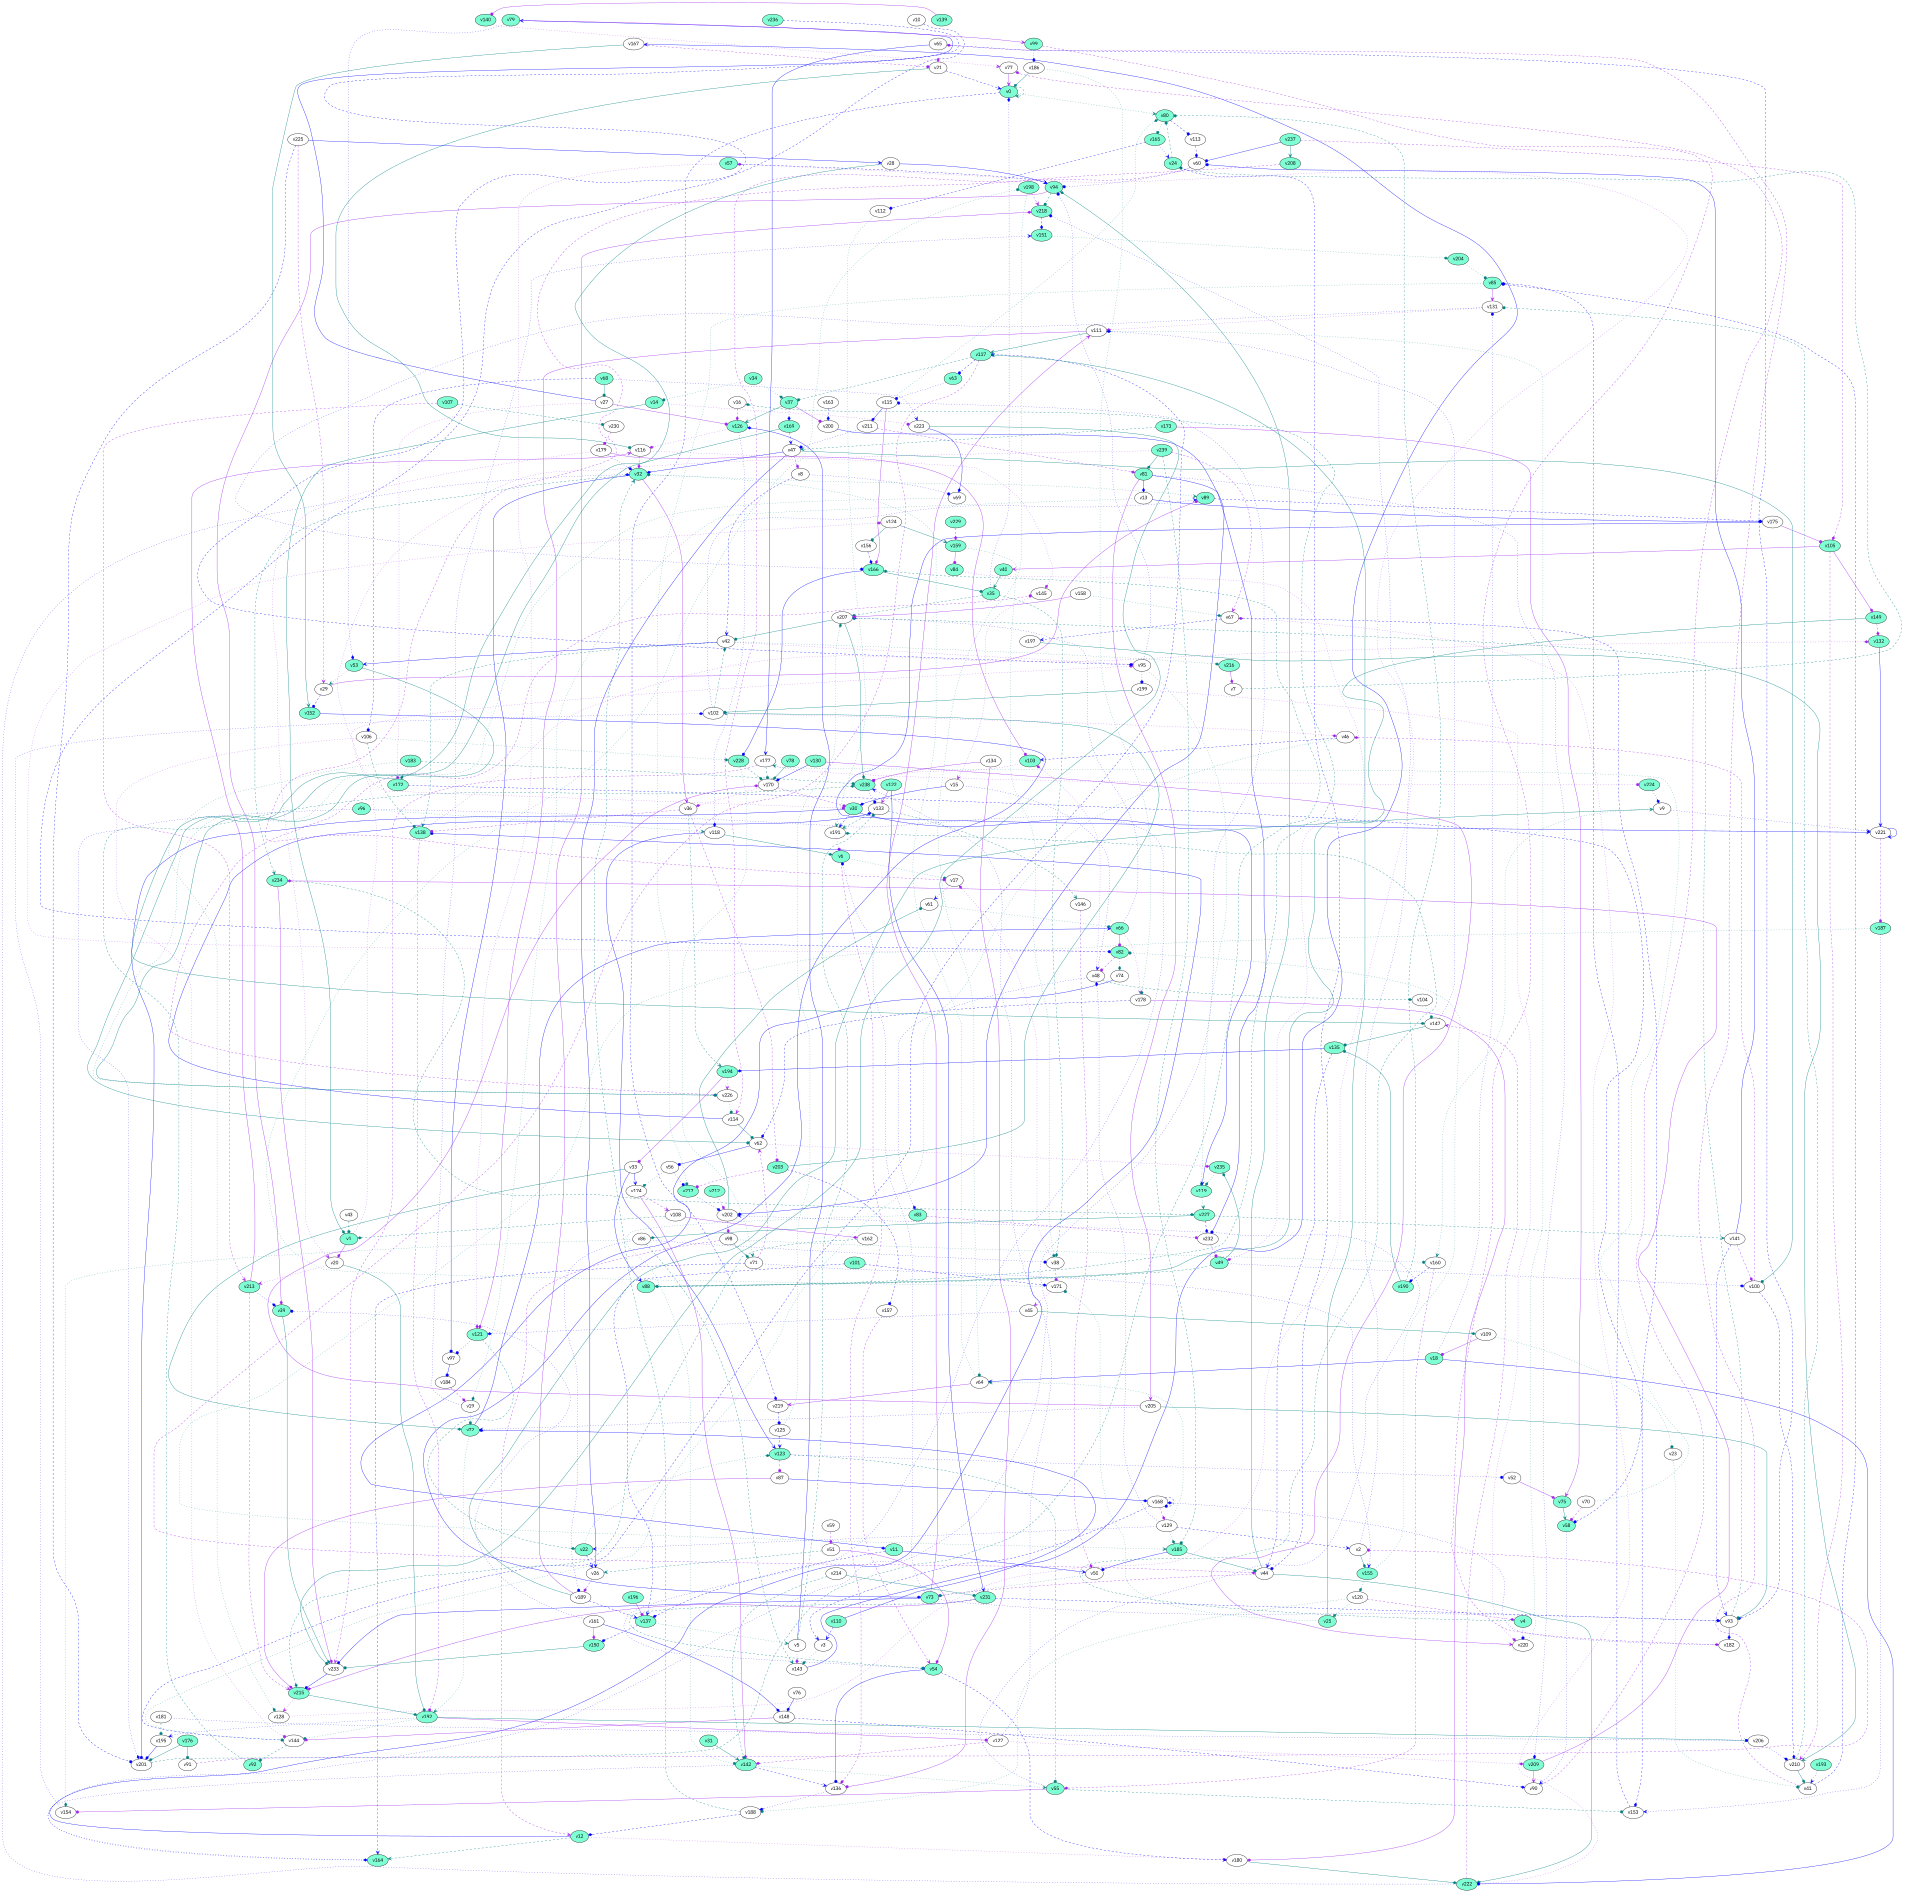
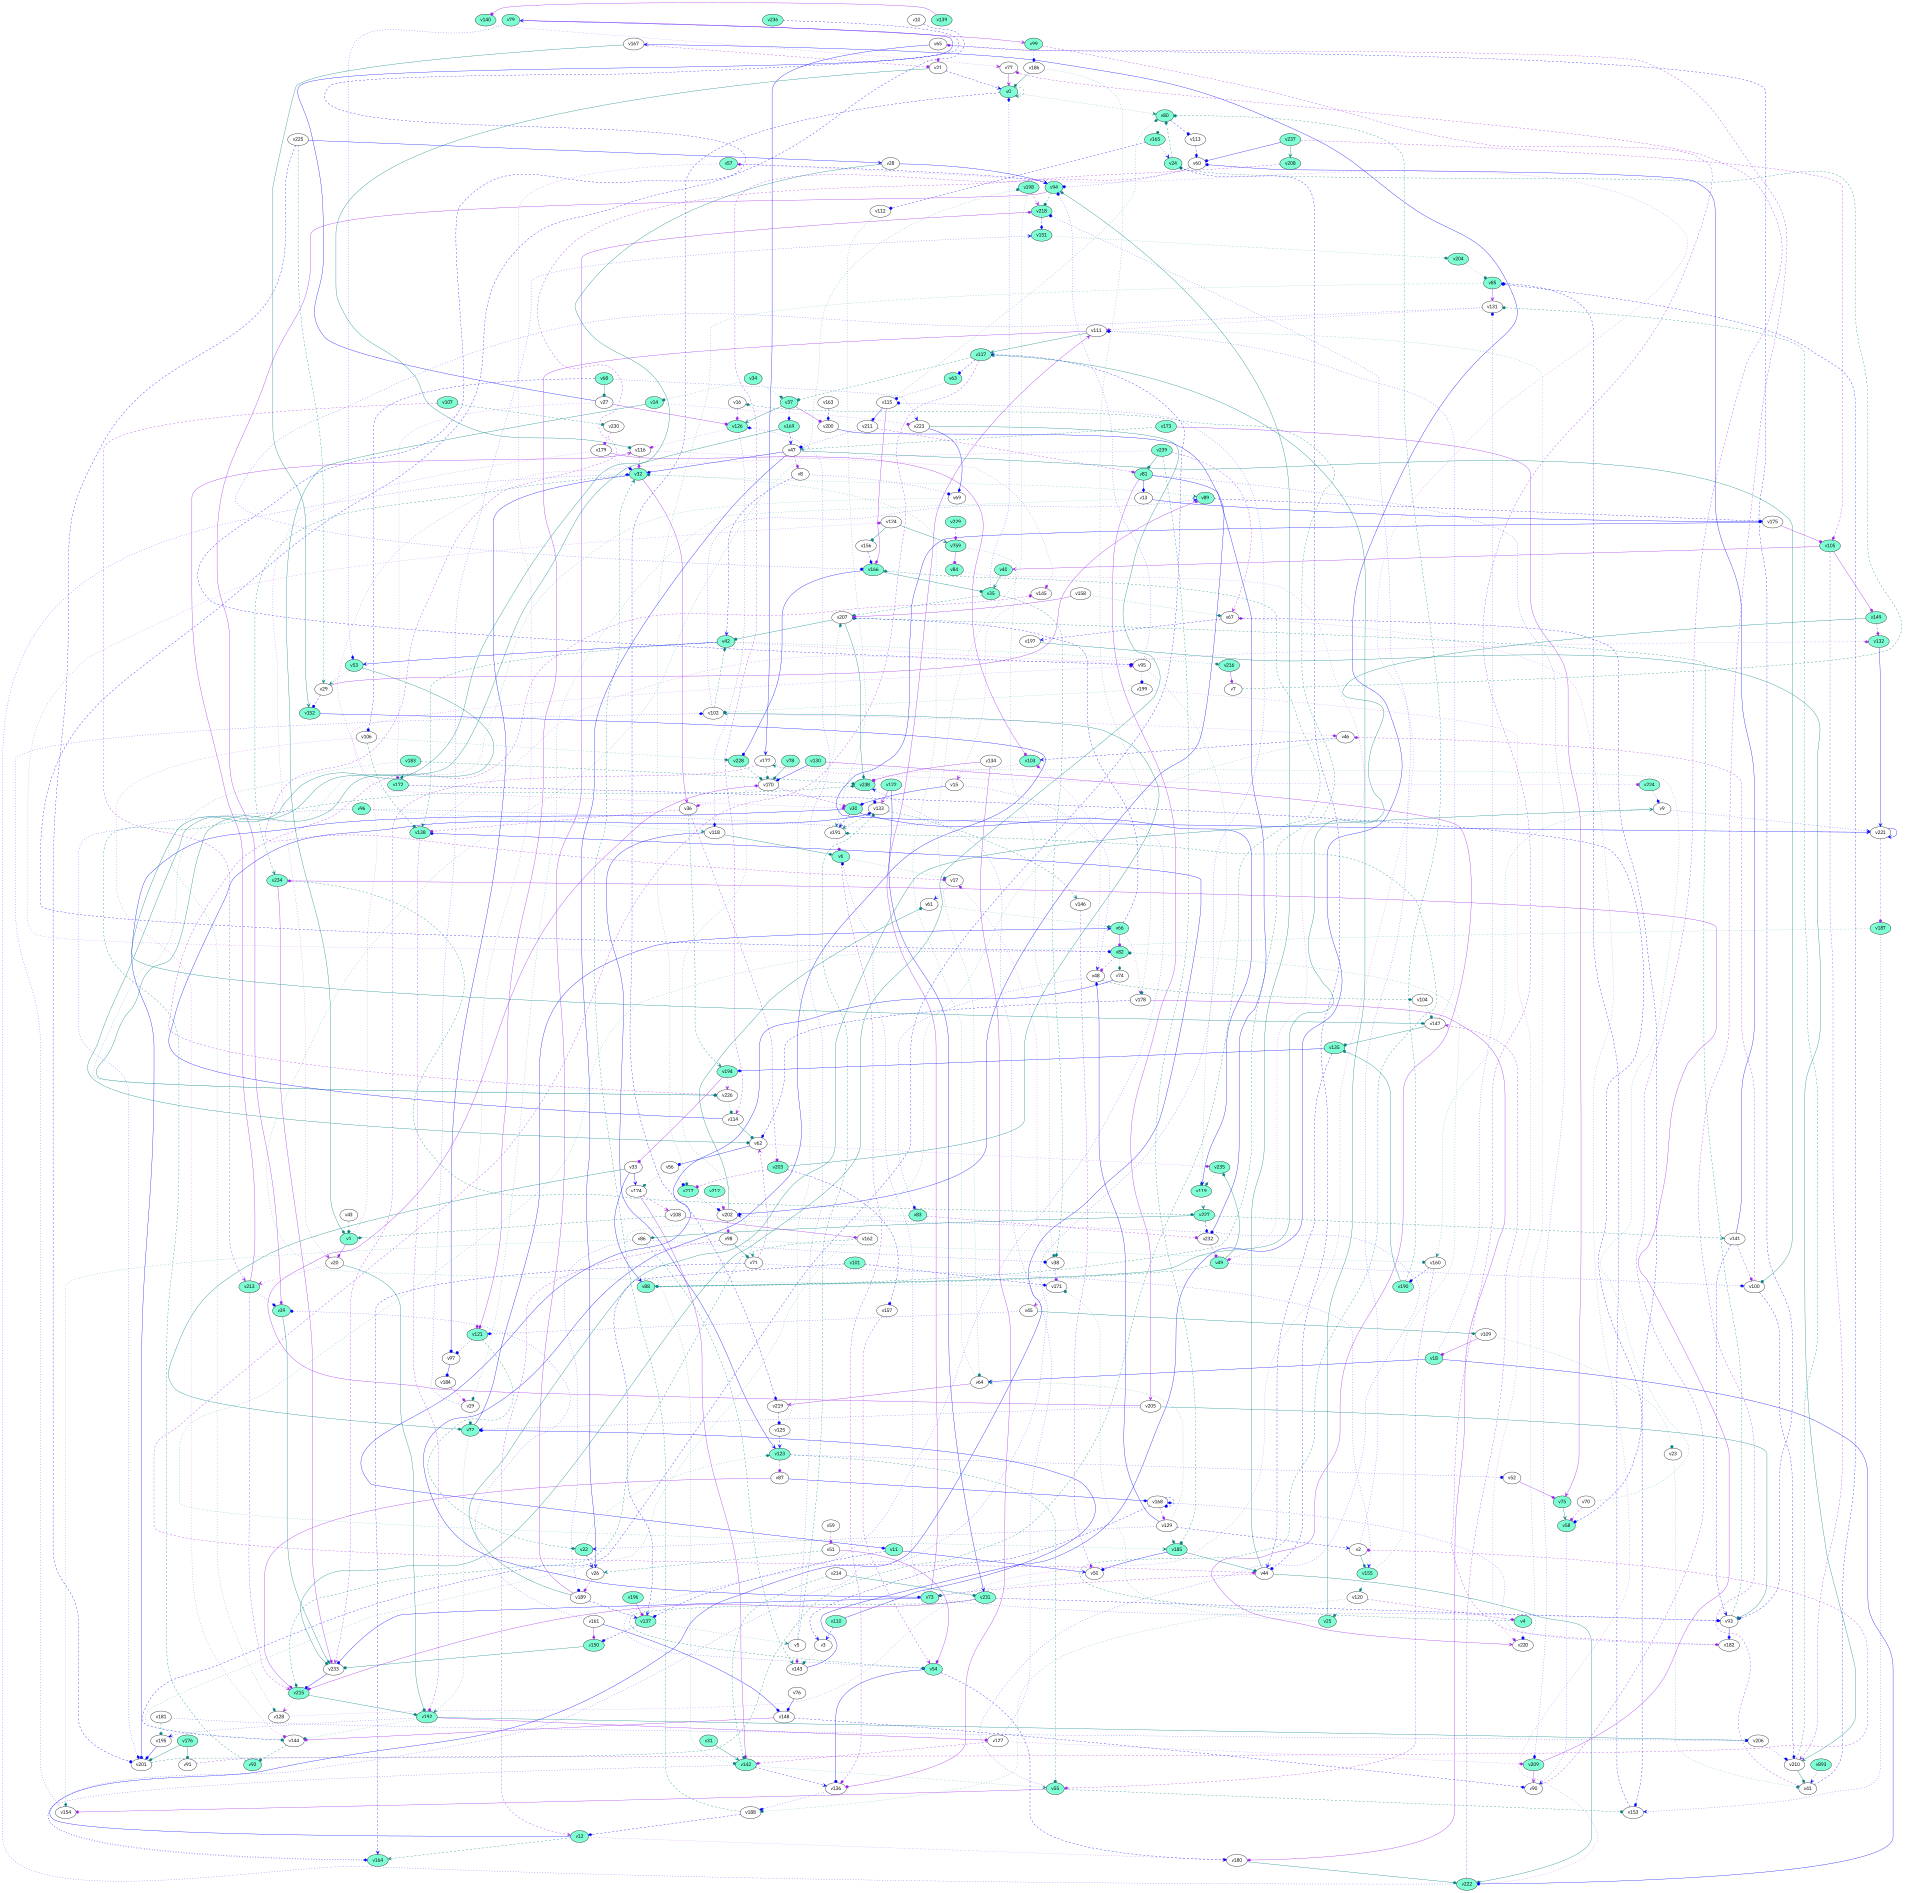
(317, 412) -> (317, 412)
(956, 546) -> (956, 546)
(726, 642) -> (726, 642)
(1087, 678) -> (1087, 678)
(929, 701) -> (929, 701)
(822, 1041) -> (822, 1041)
(1125, 1257) -> (1125, 1257)
(1821, 1765) -> (1821, 1765)
